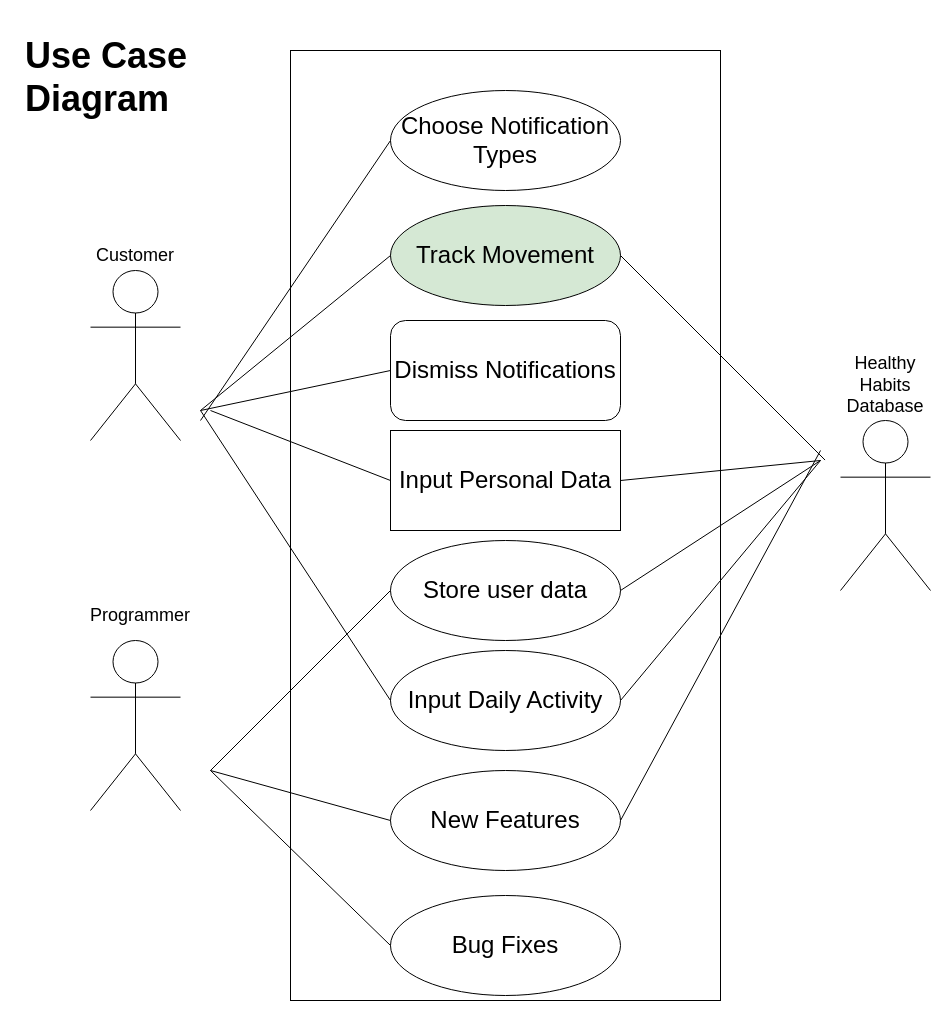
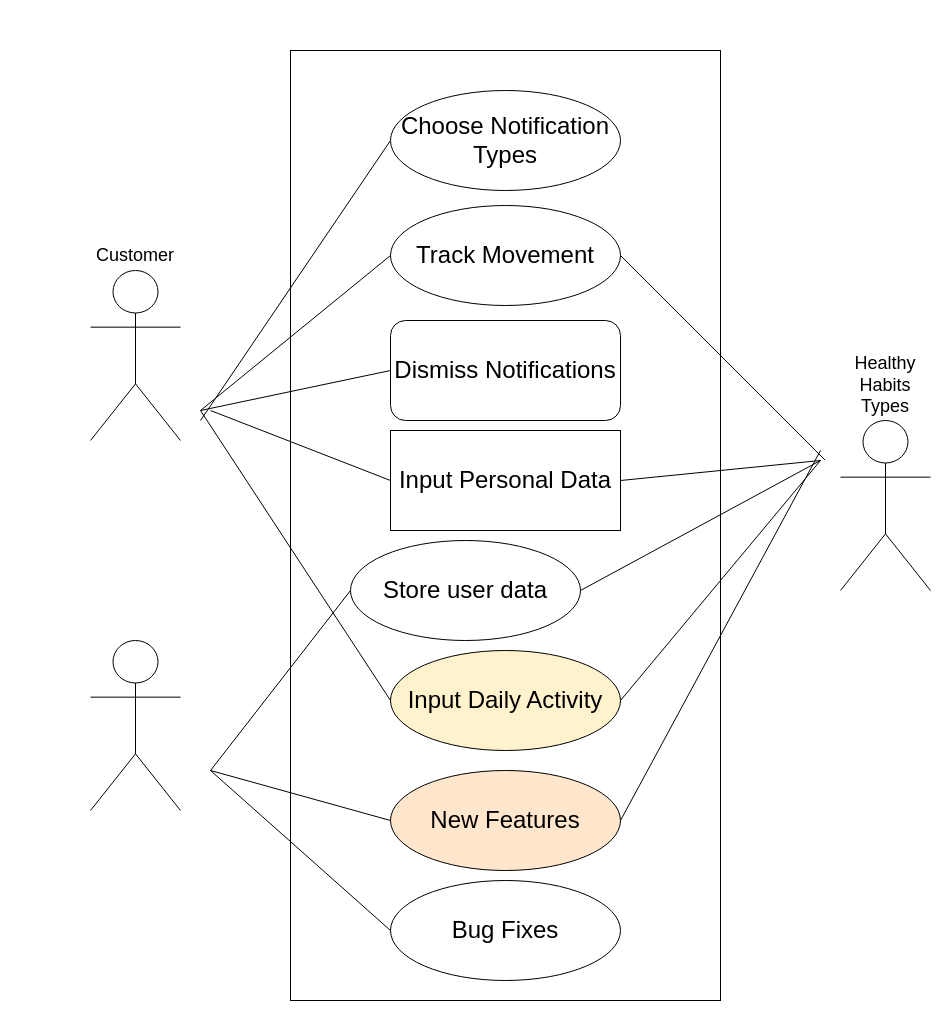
(116, 81) -> none
(506, 256) -> (506, 256)
(886, 386) -> (886, 386)
(506, 591) -> (466, 591)
(141, 616) -> none
(506, 701) -> (506, 701)
(506, 821) -> (506, 821)
(506, 946) -> (506, 931)
